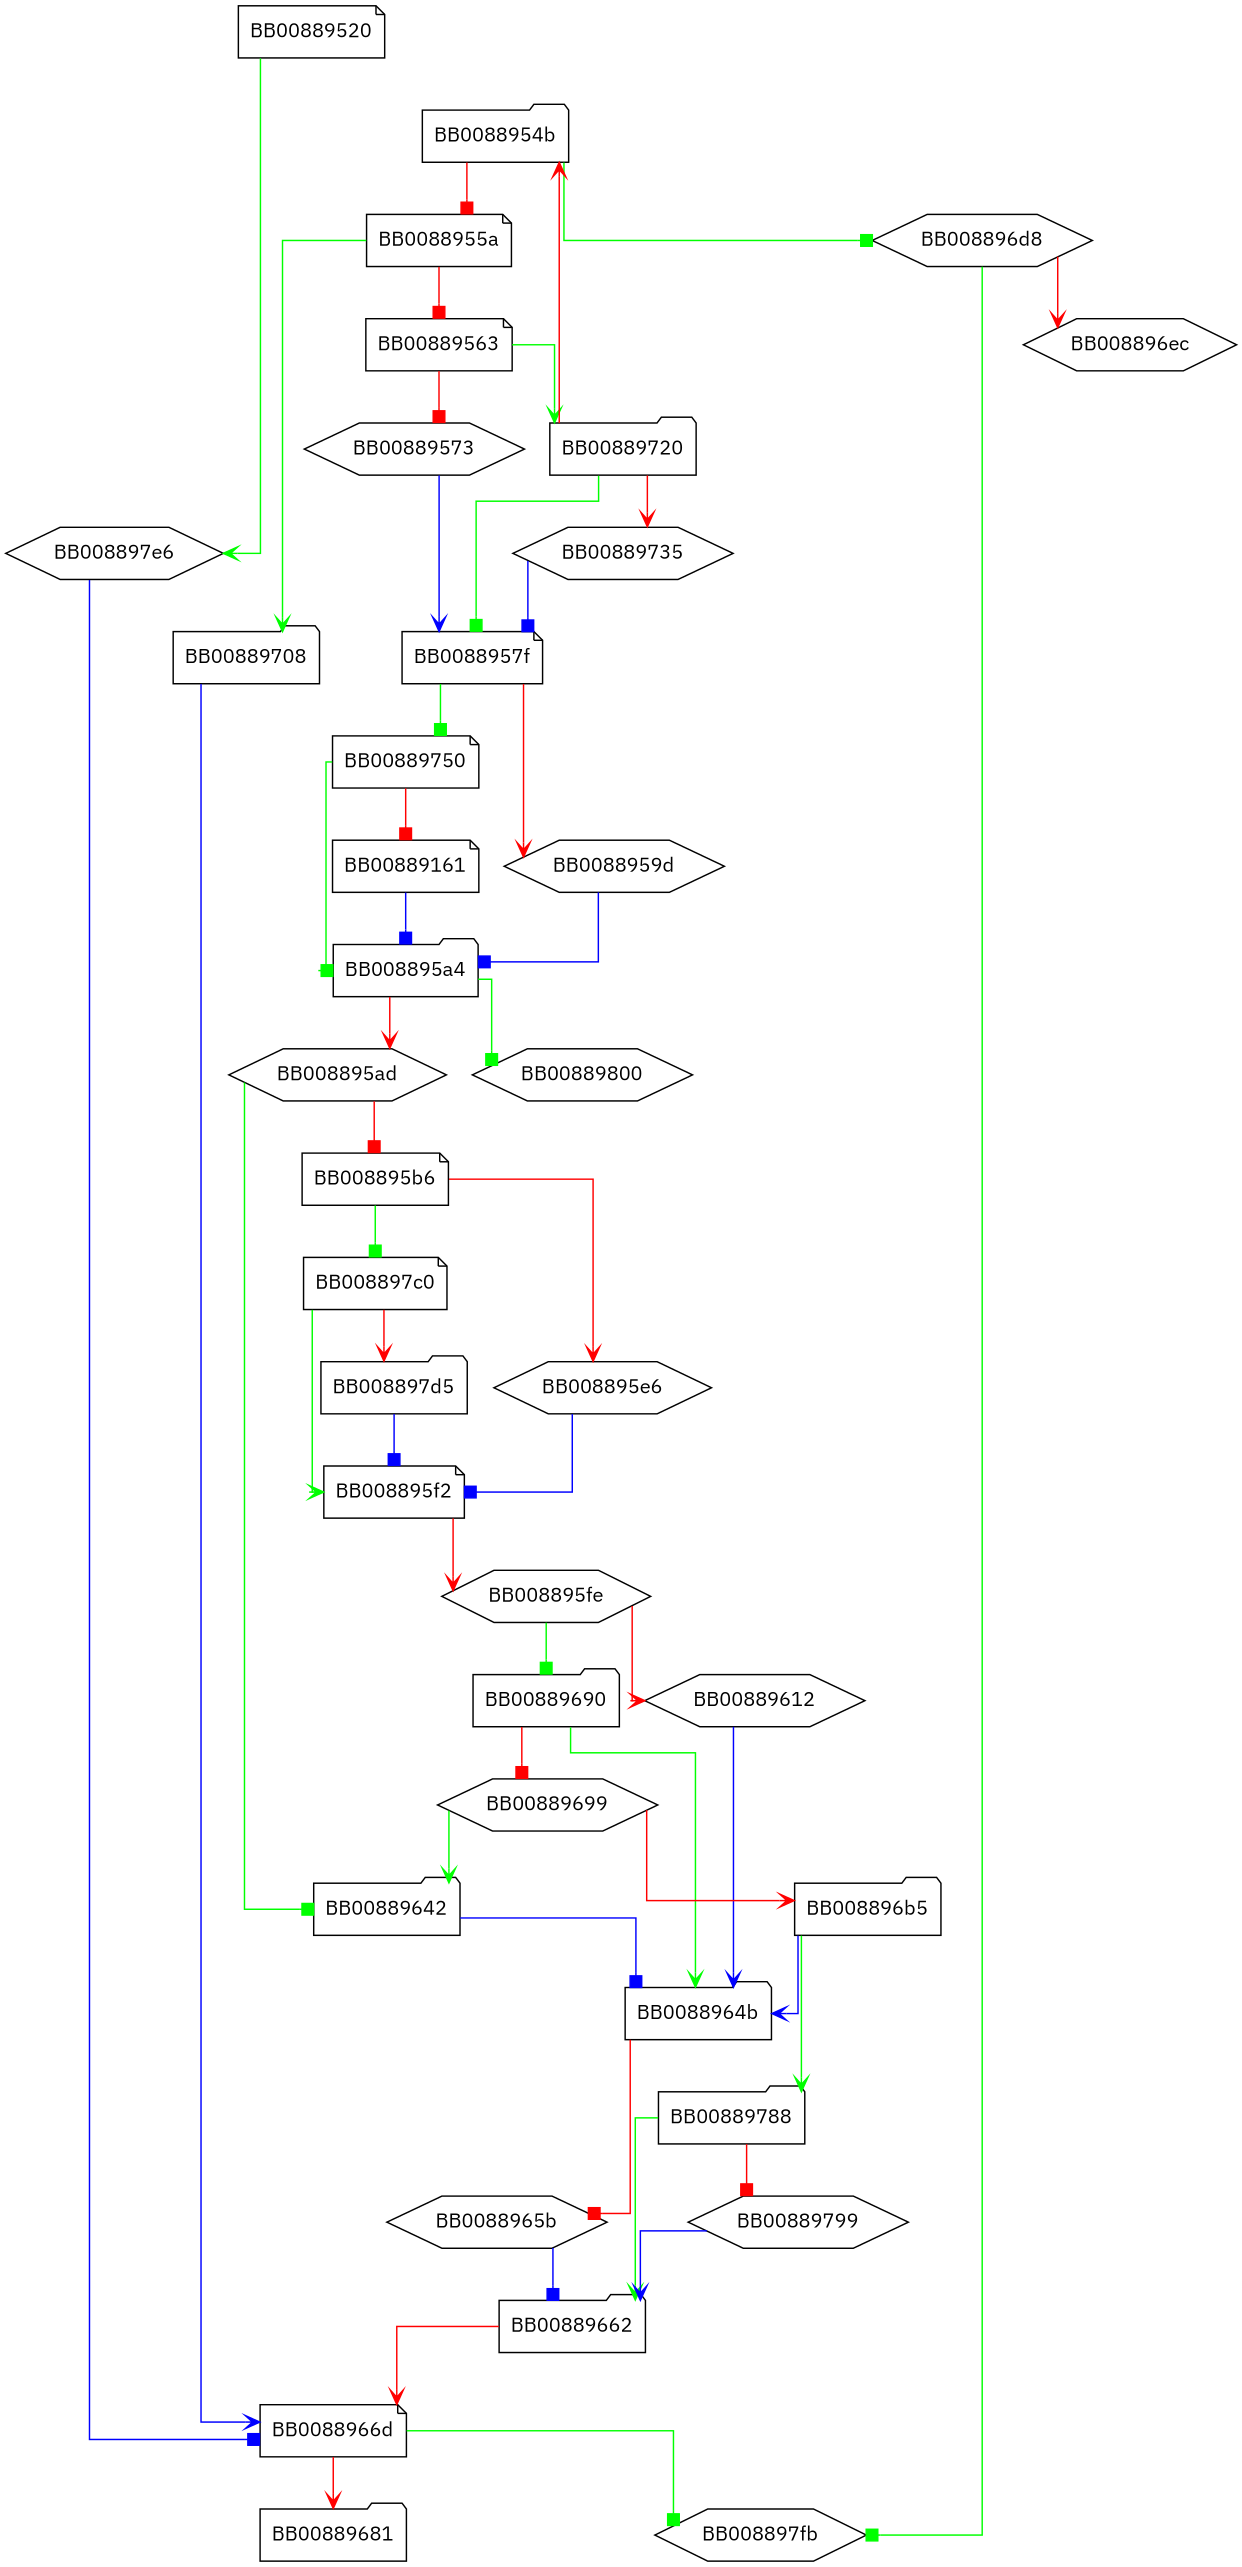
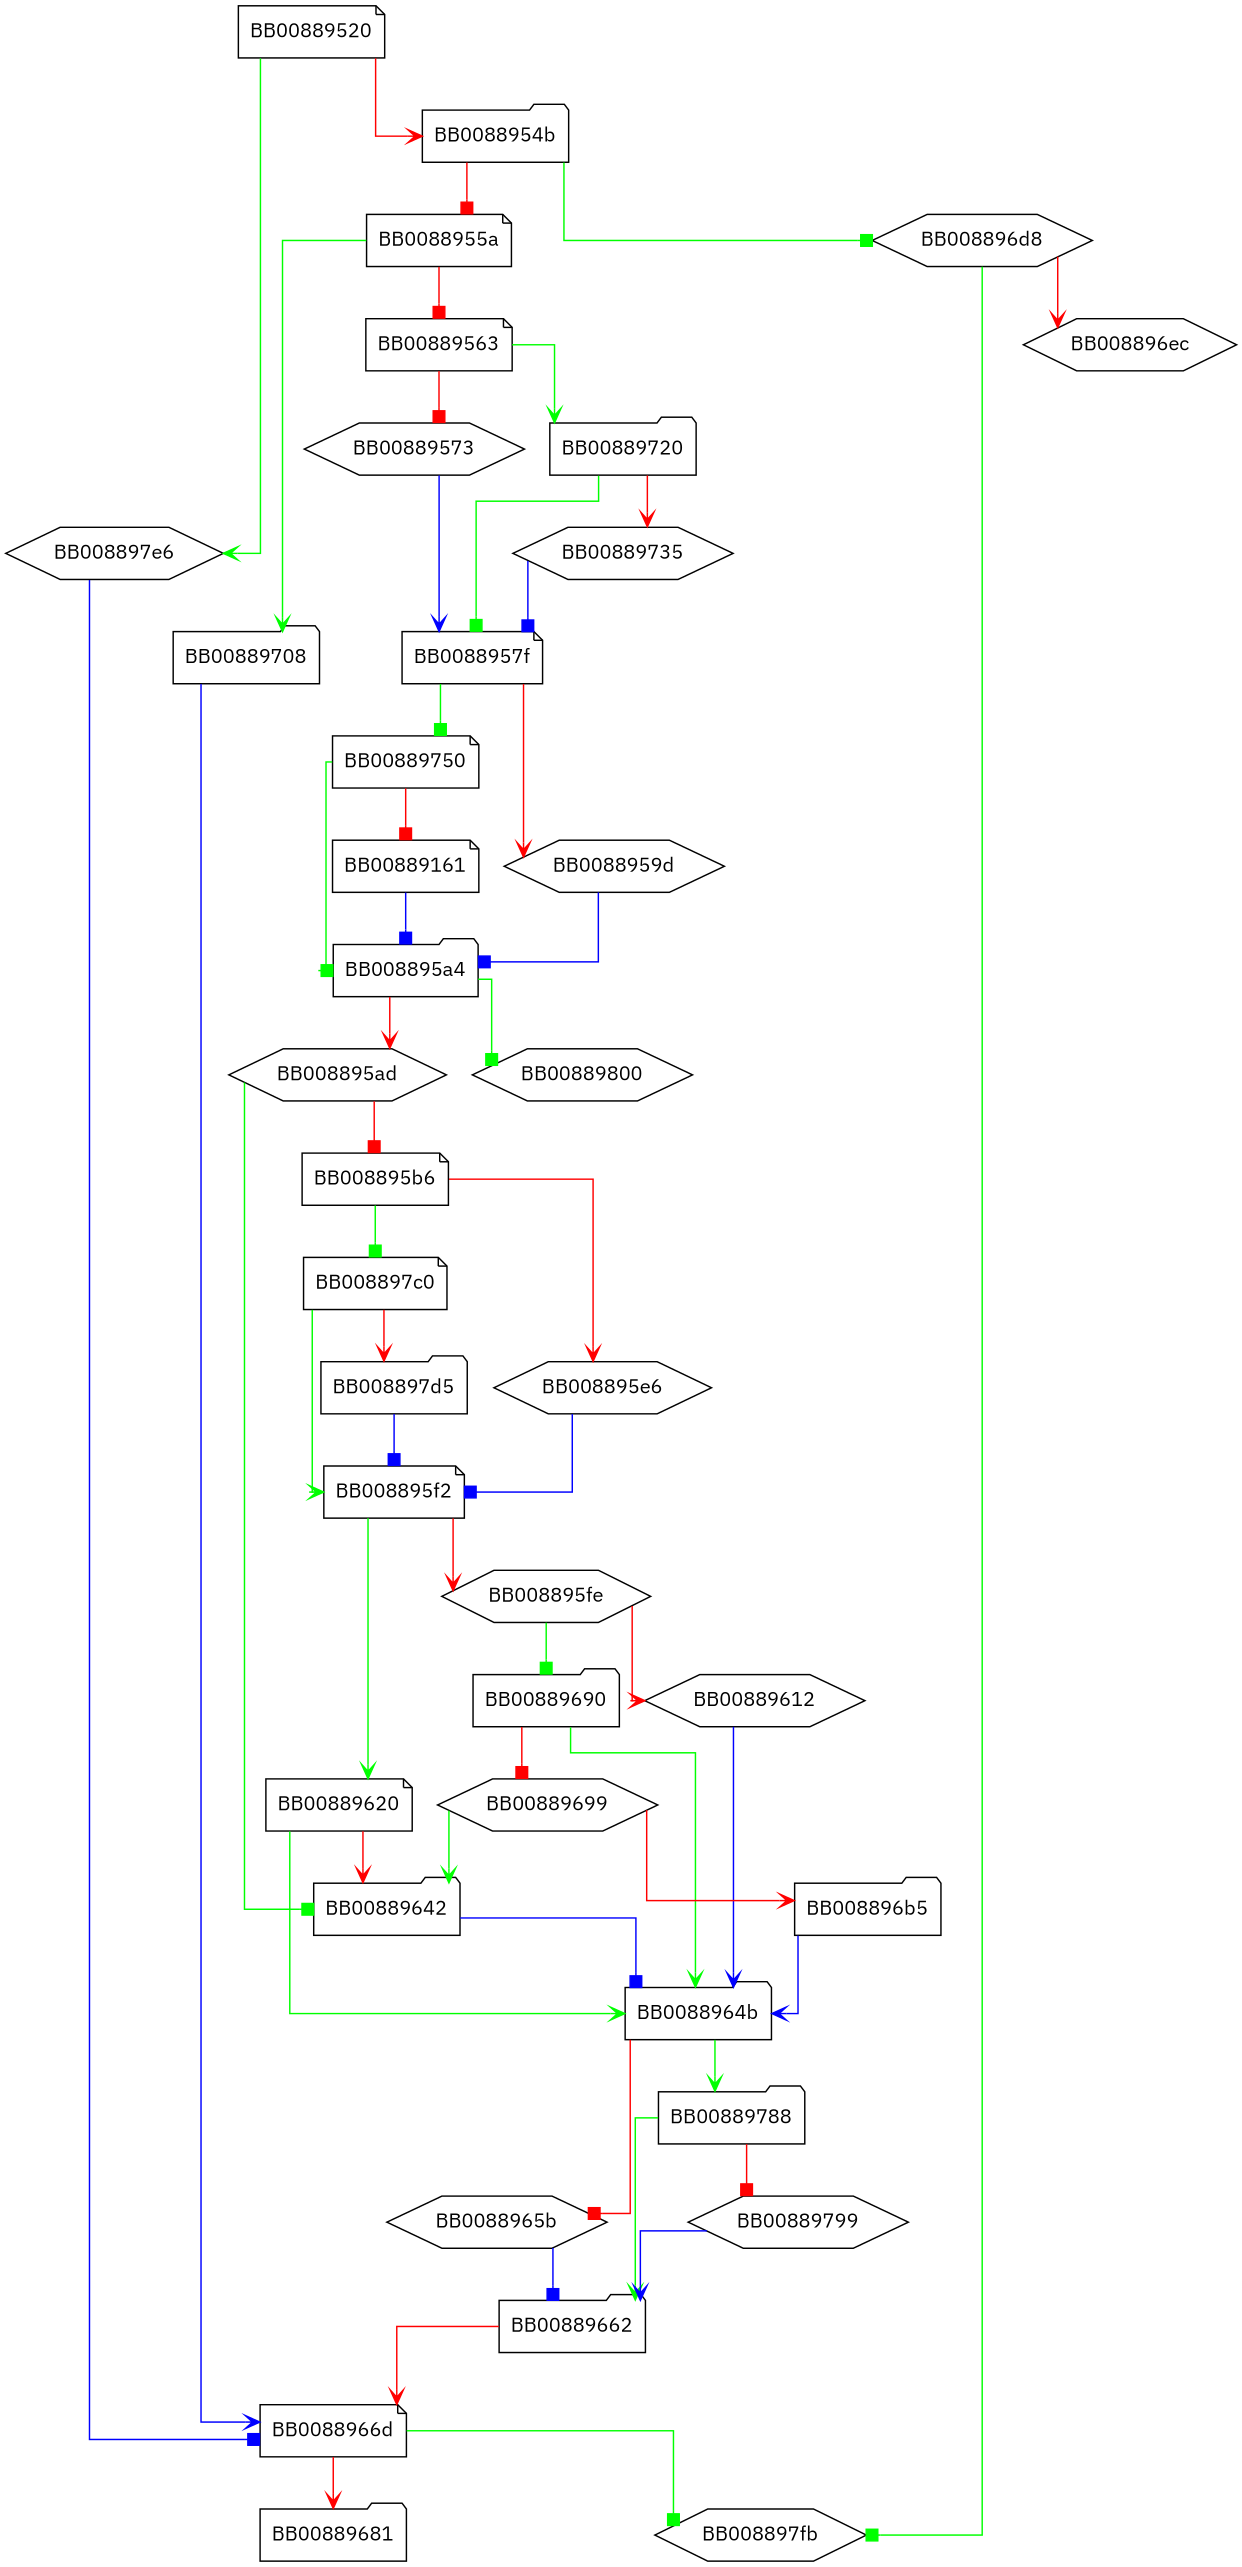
(559, 300) -> (376, 113)
none -> (339, 1805)
(801, 2024) -> (715, 2058)
